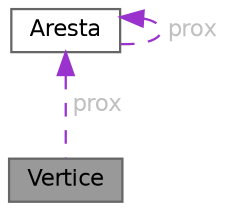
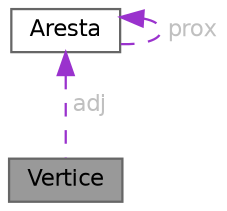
(94, 105) -> (87, 105)
